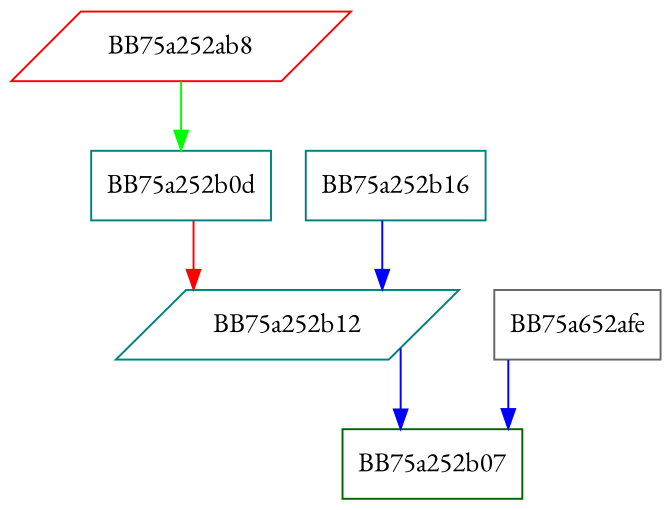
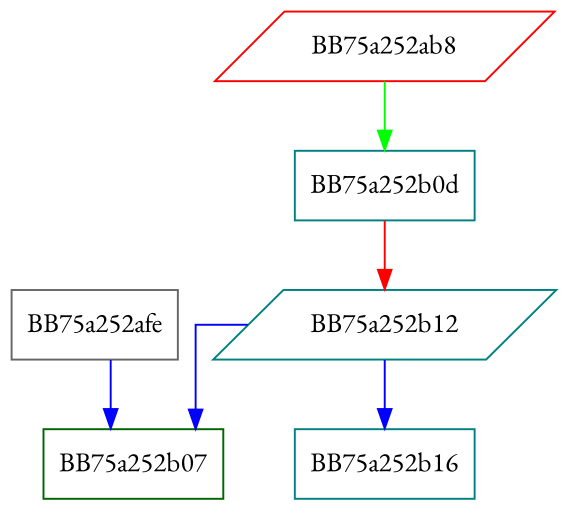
(382, 245) -> (385, 384)
(577, 325) -> (95, 325)
